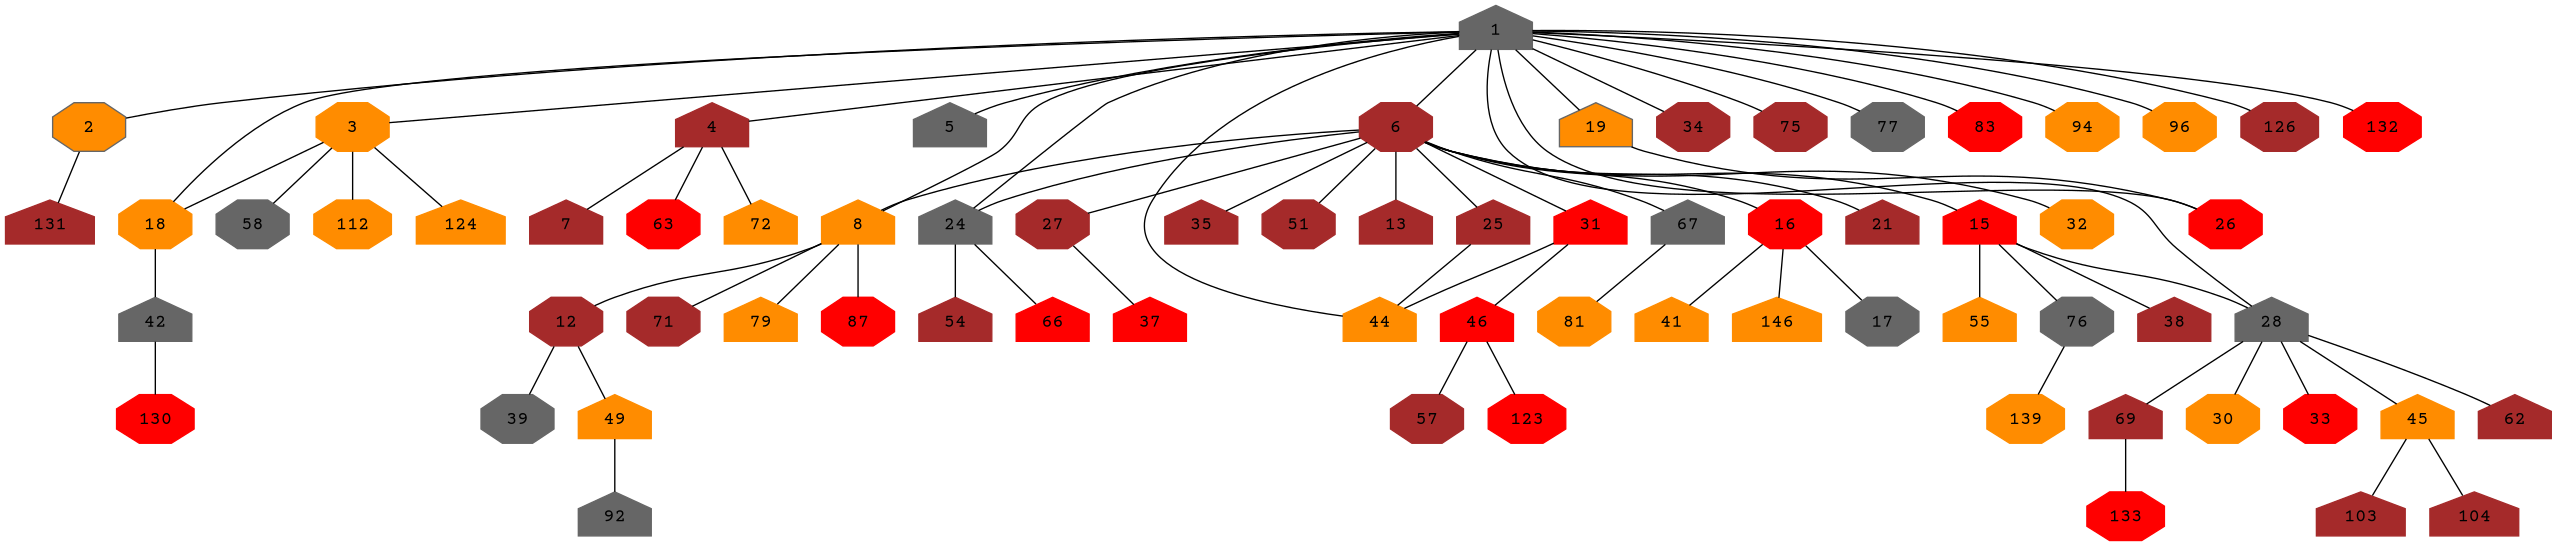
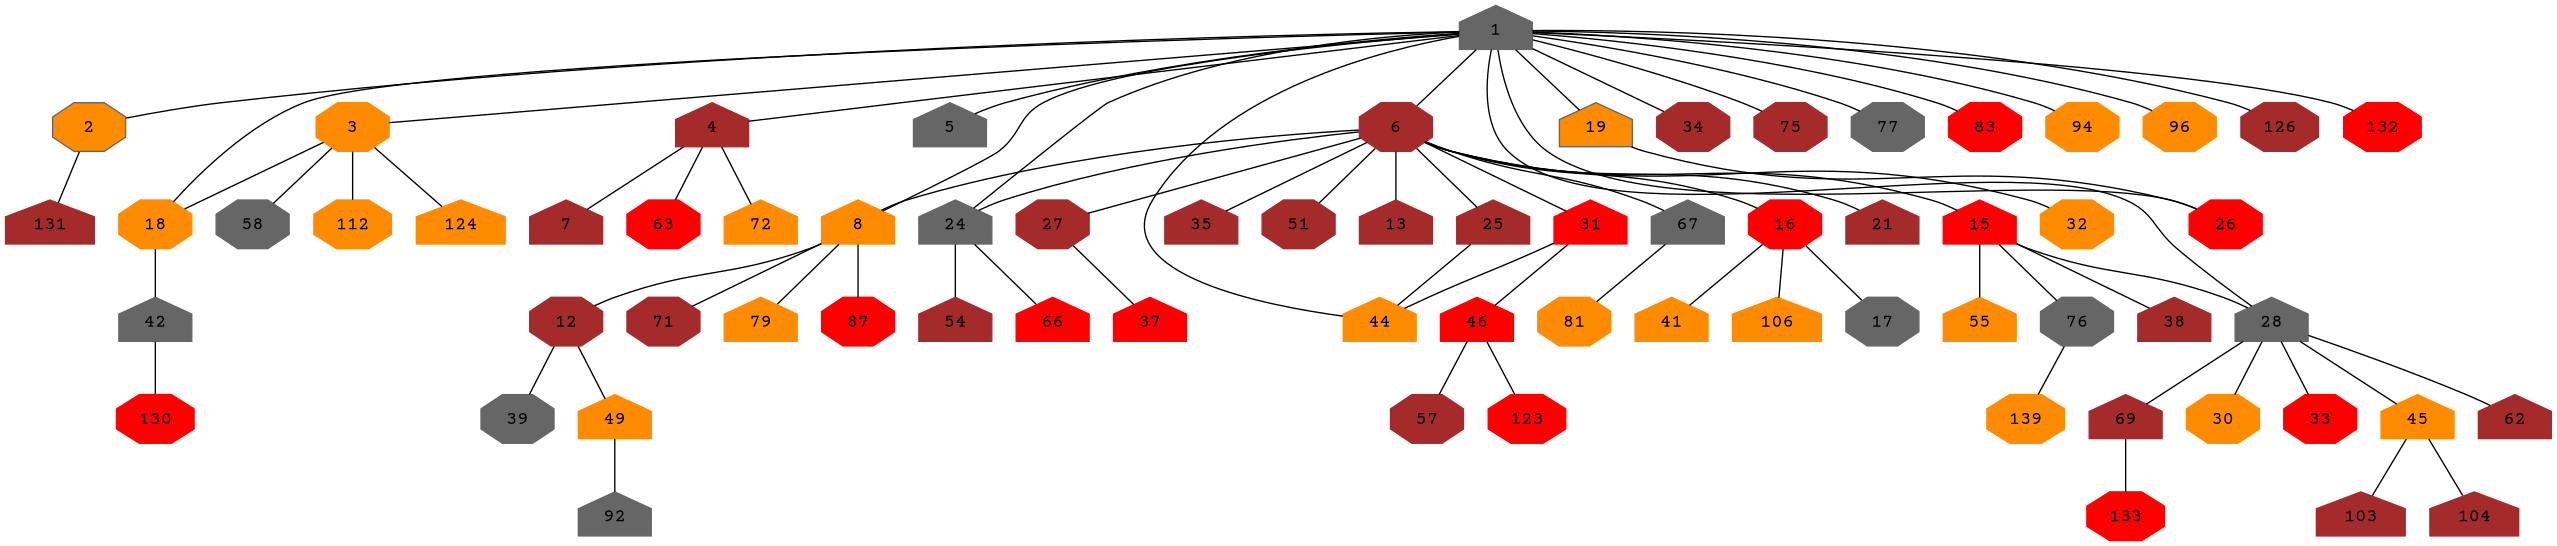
(1777, 322) -> (1777, 322)
